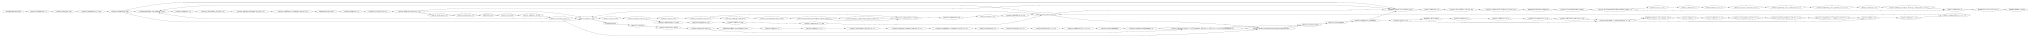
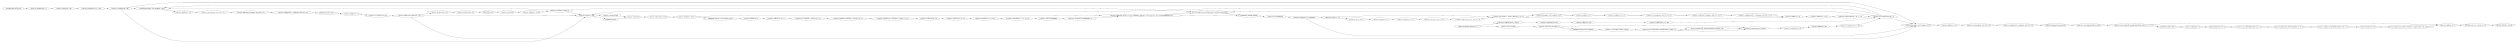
(622, 18) -> (622, 16)
